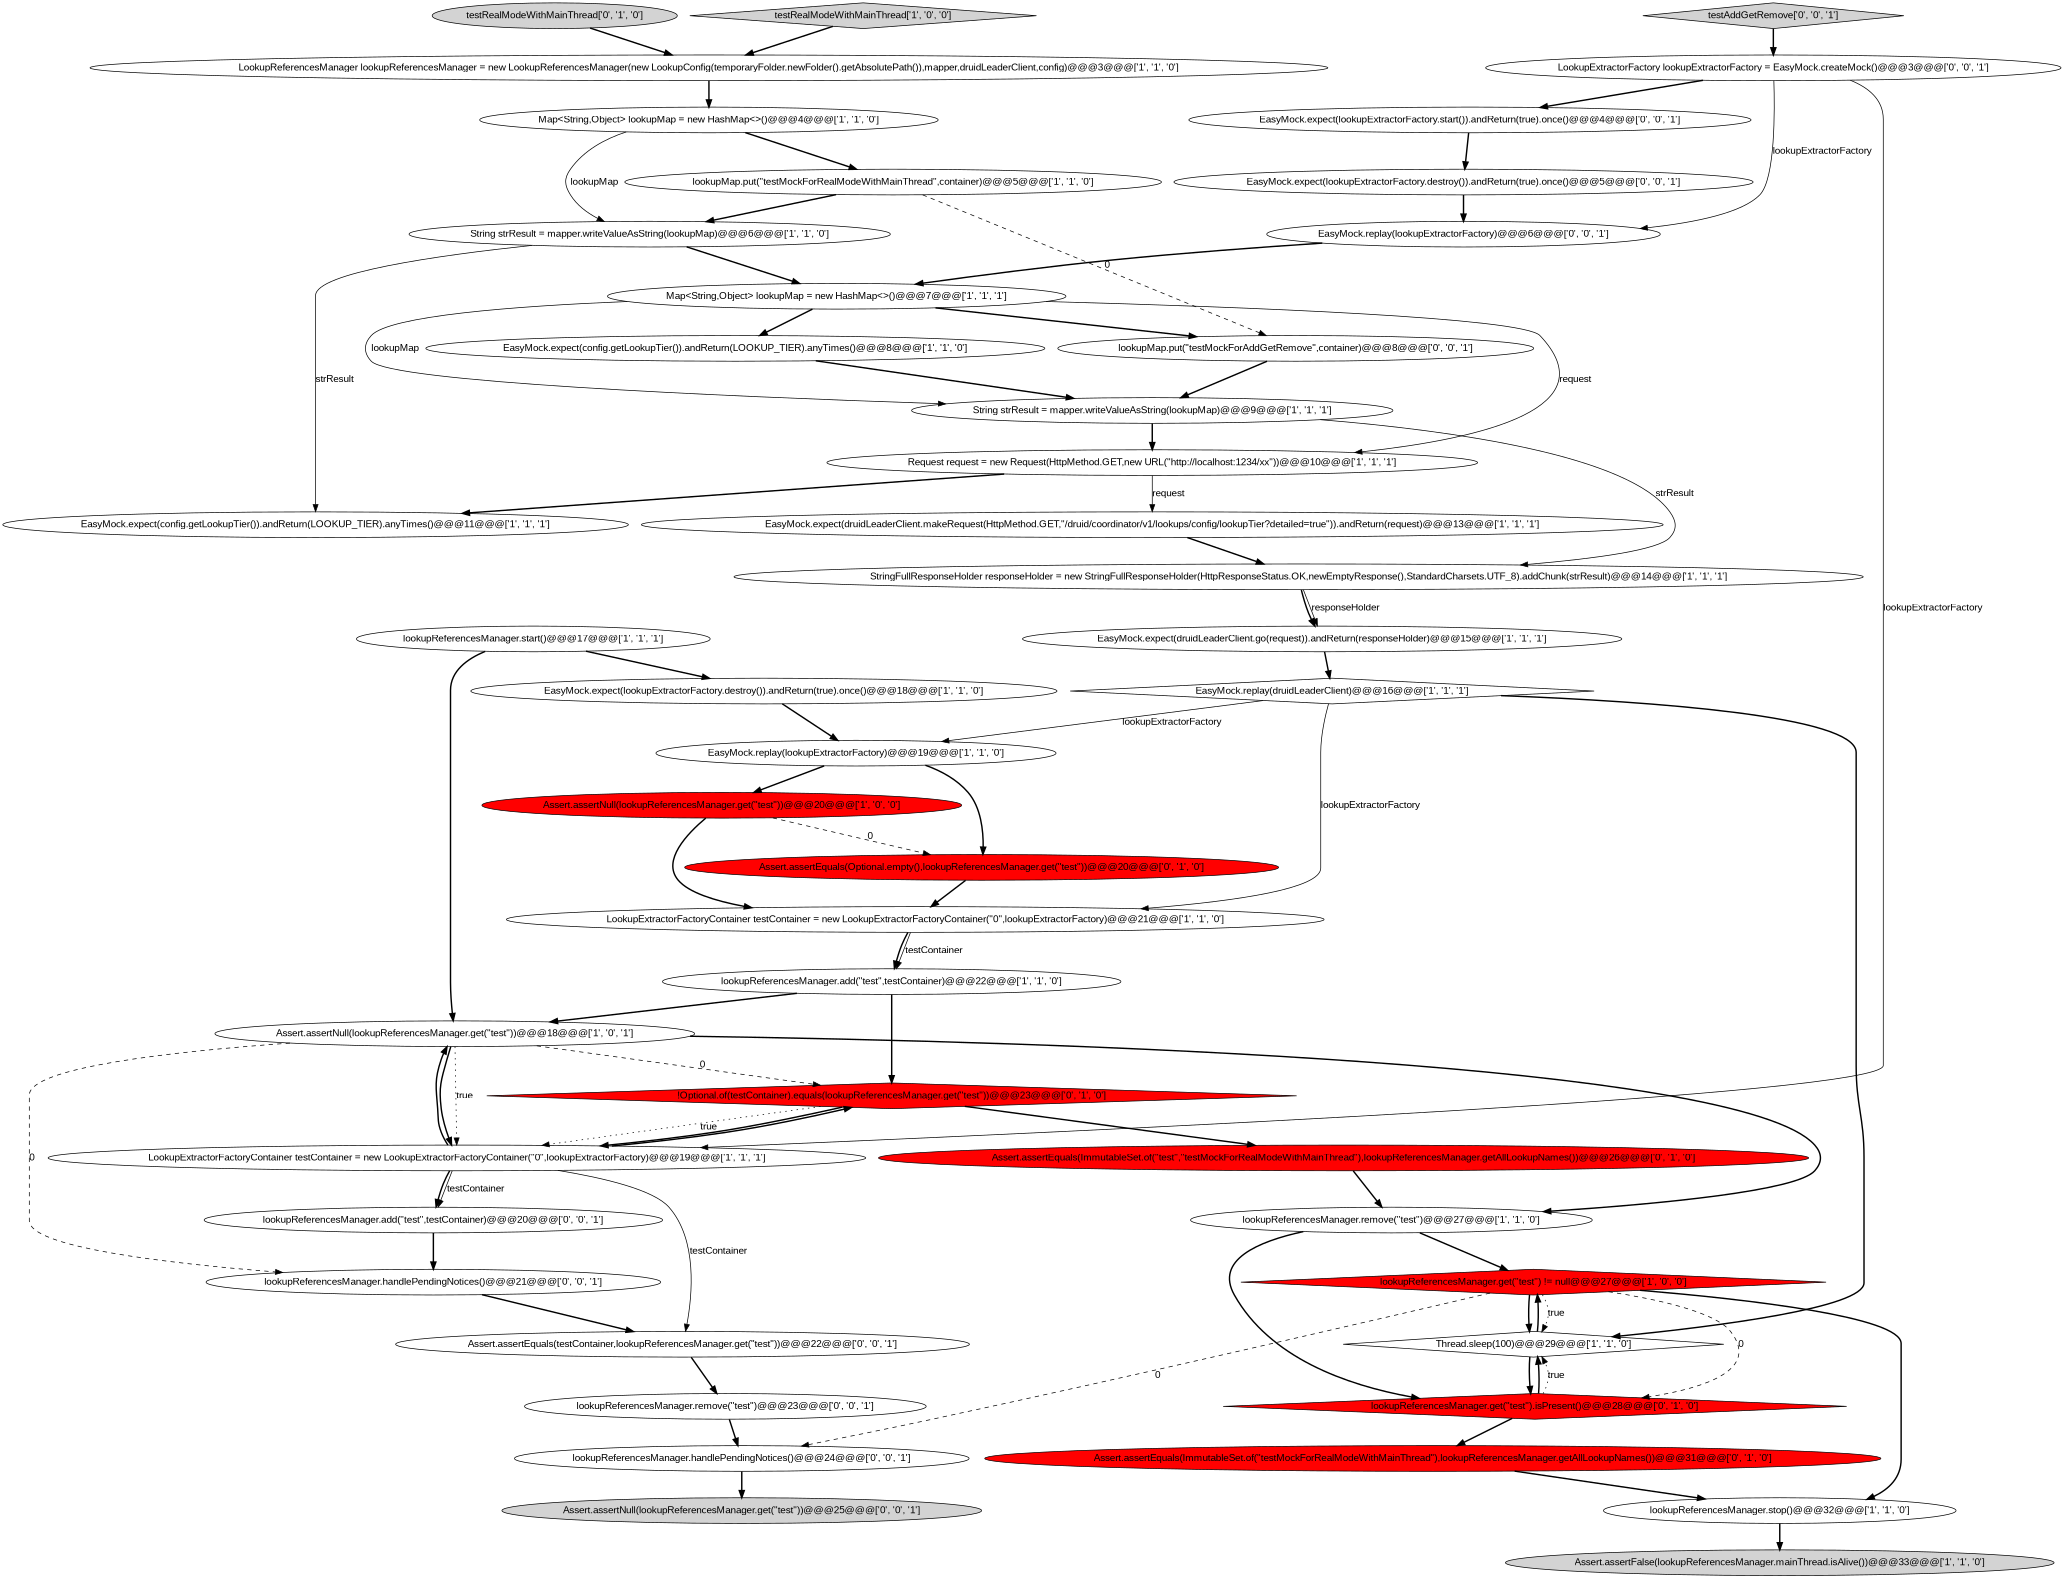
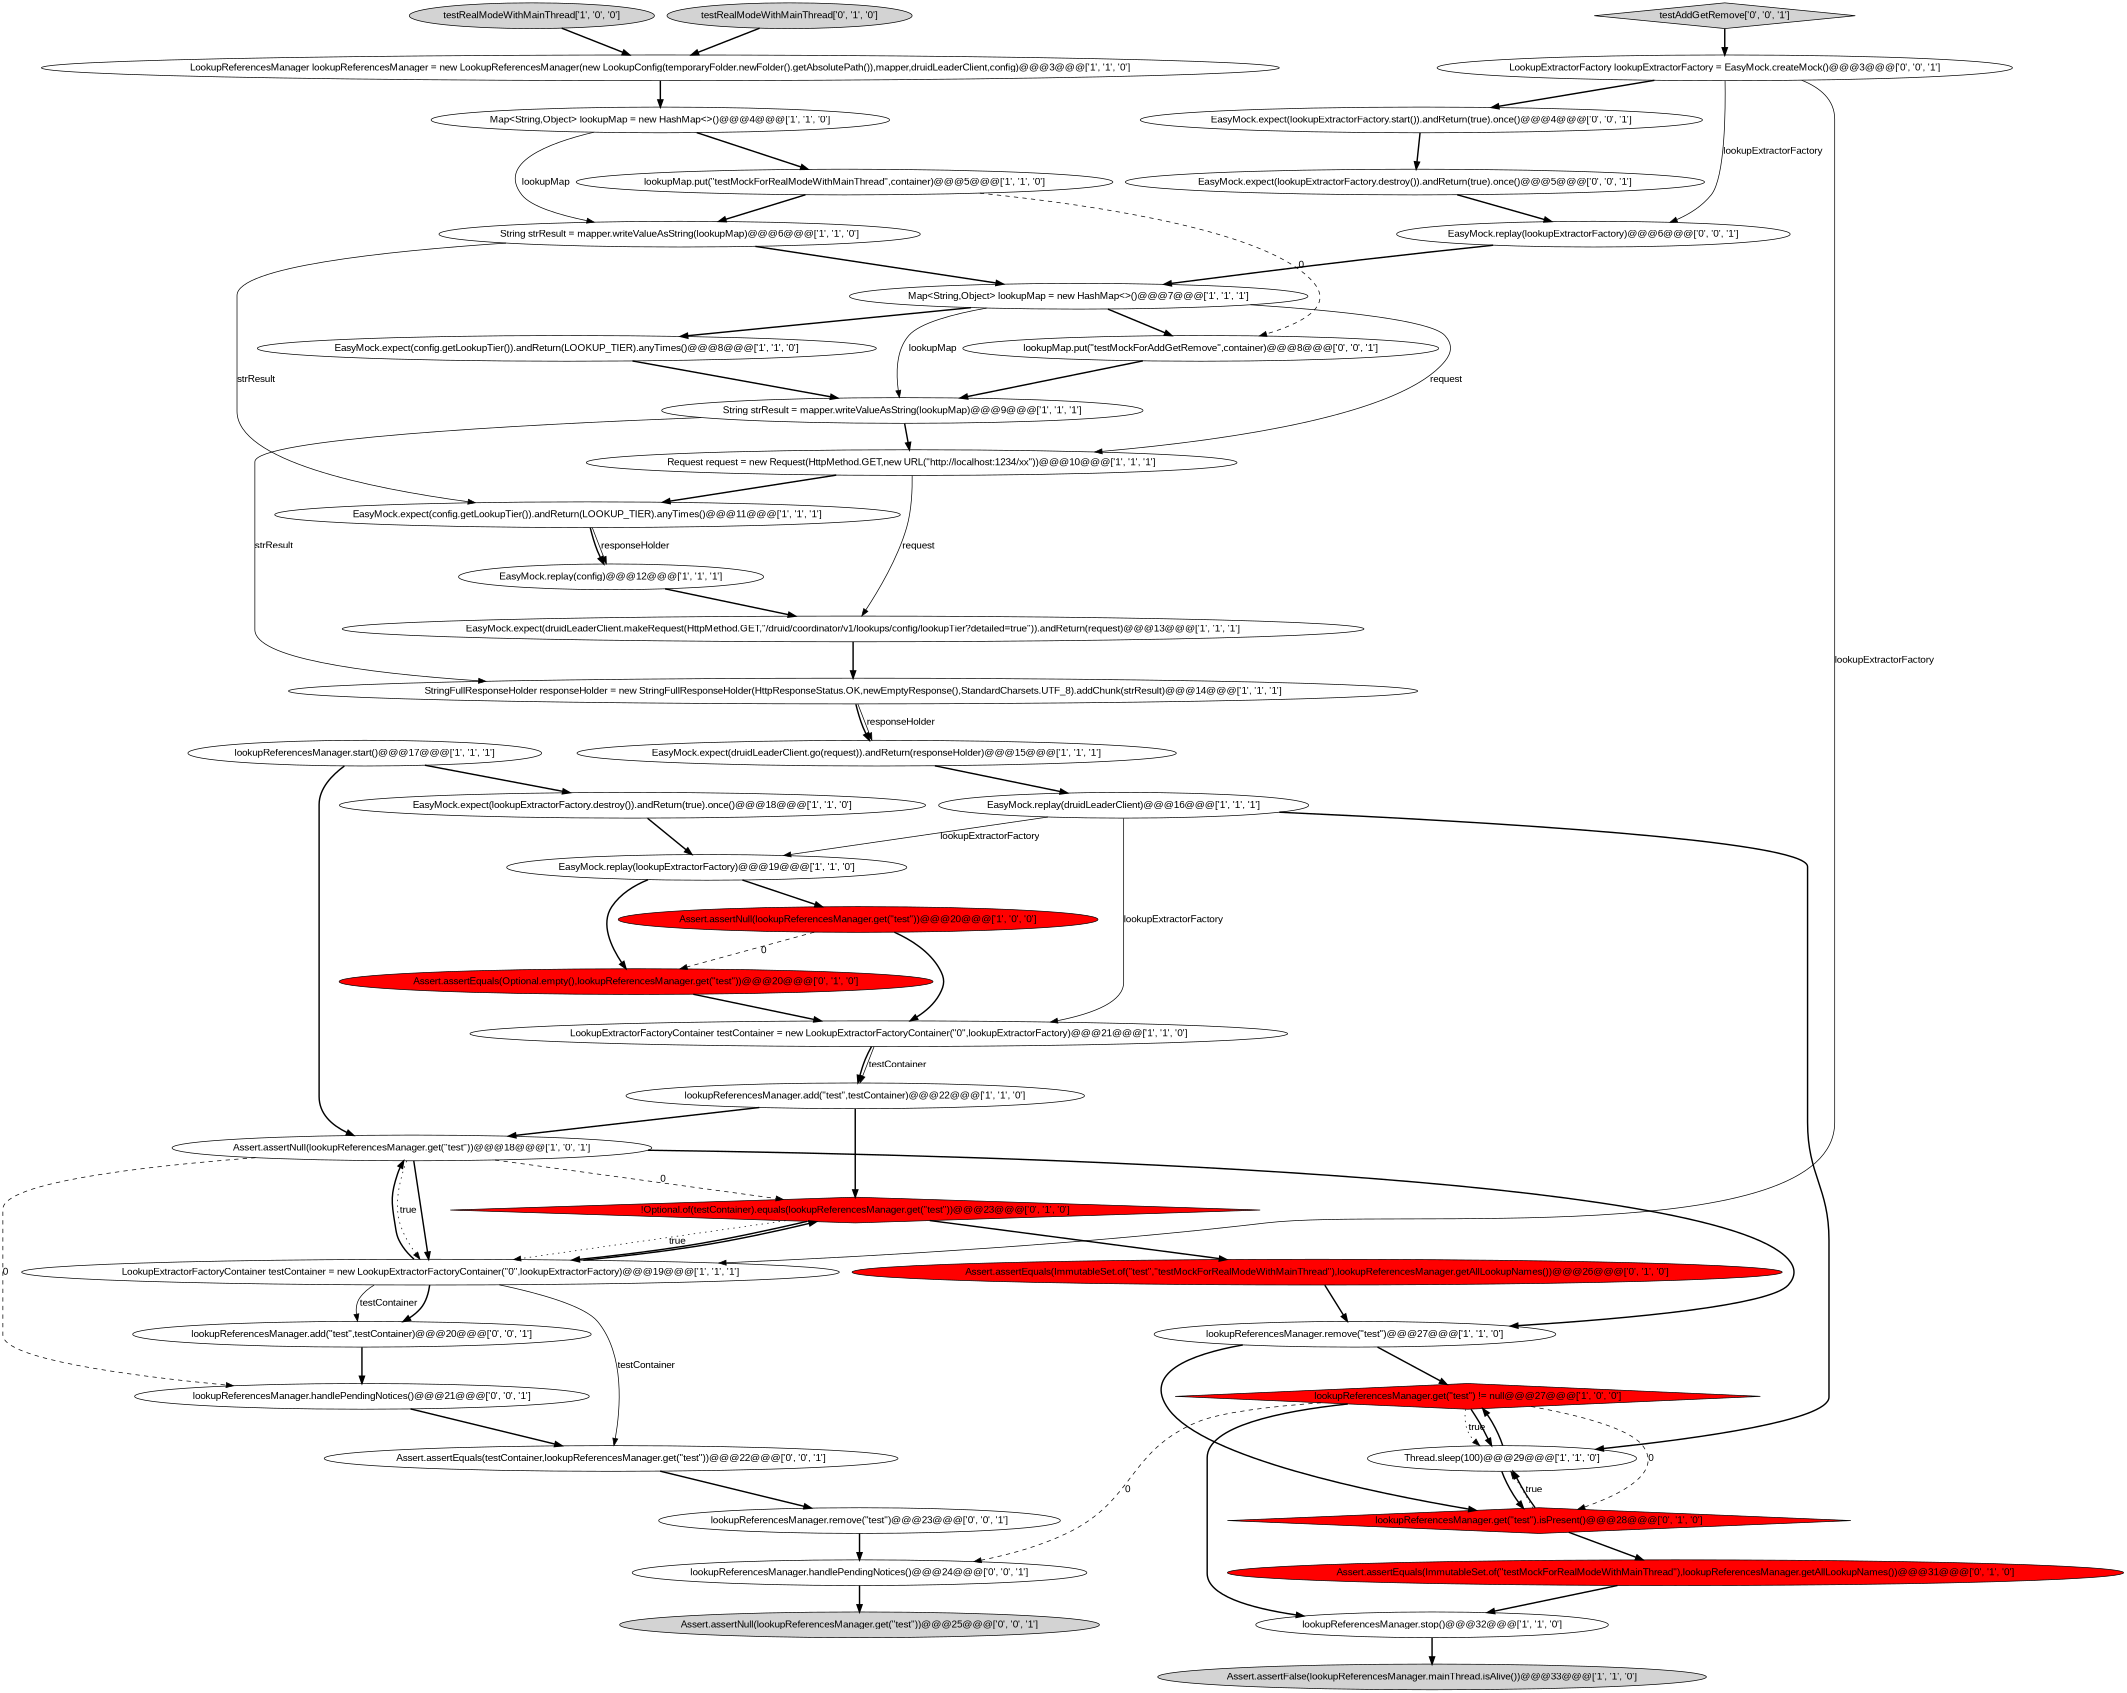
(863, 16) -> (532, 16)
none -> (611, 577)
(1332, 691) -> (1124, 805)
(1534, 1344) -> (1502, 1458)
